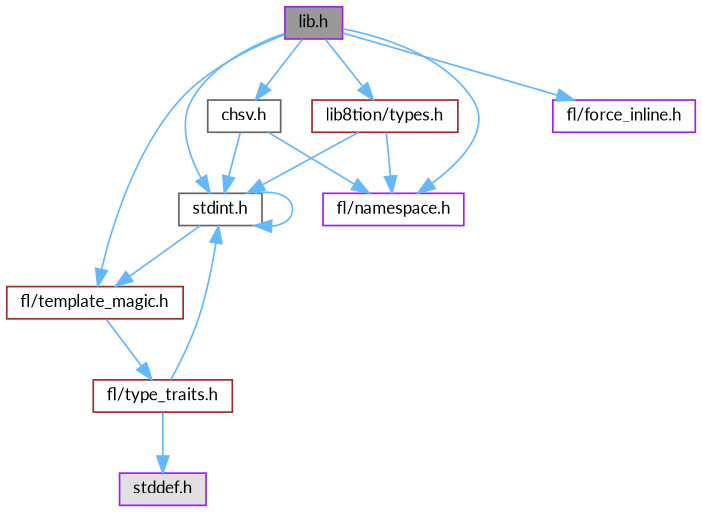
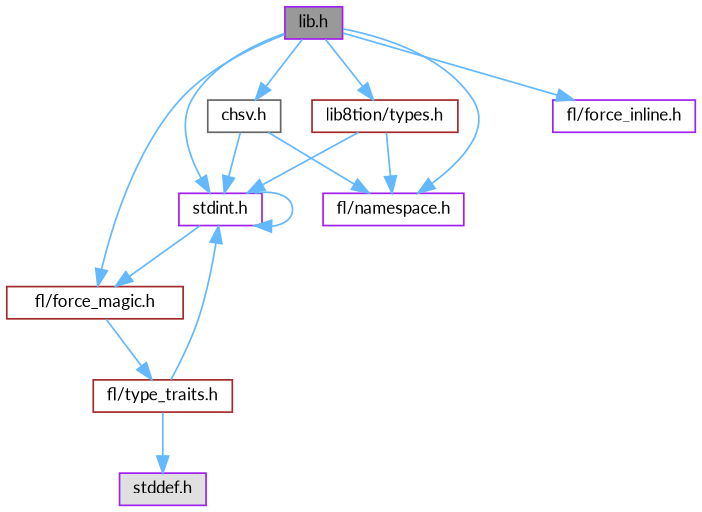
(220, 209) -> (220, 209)
(95, 303) -> (95, 303)
